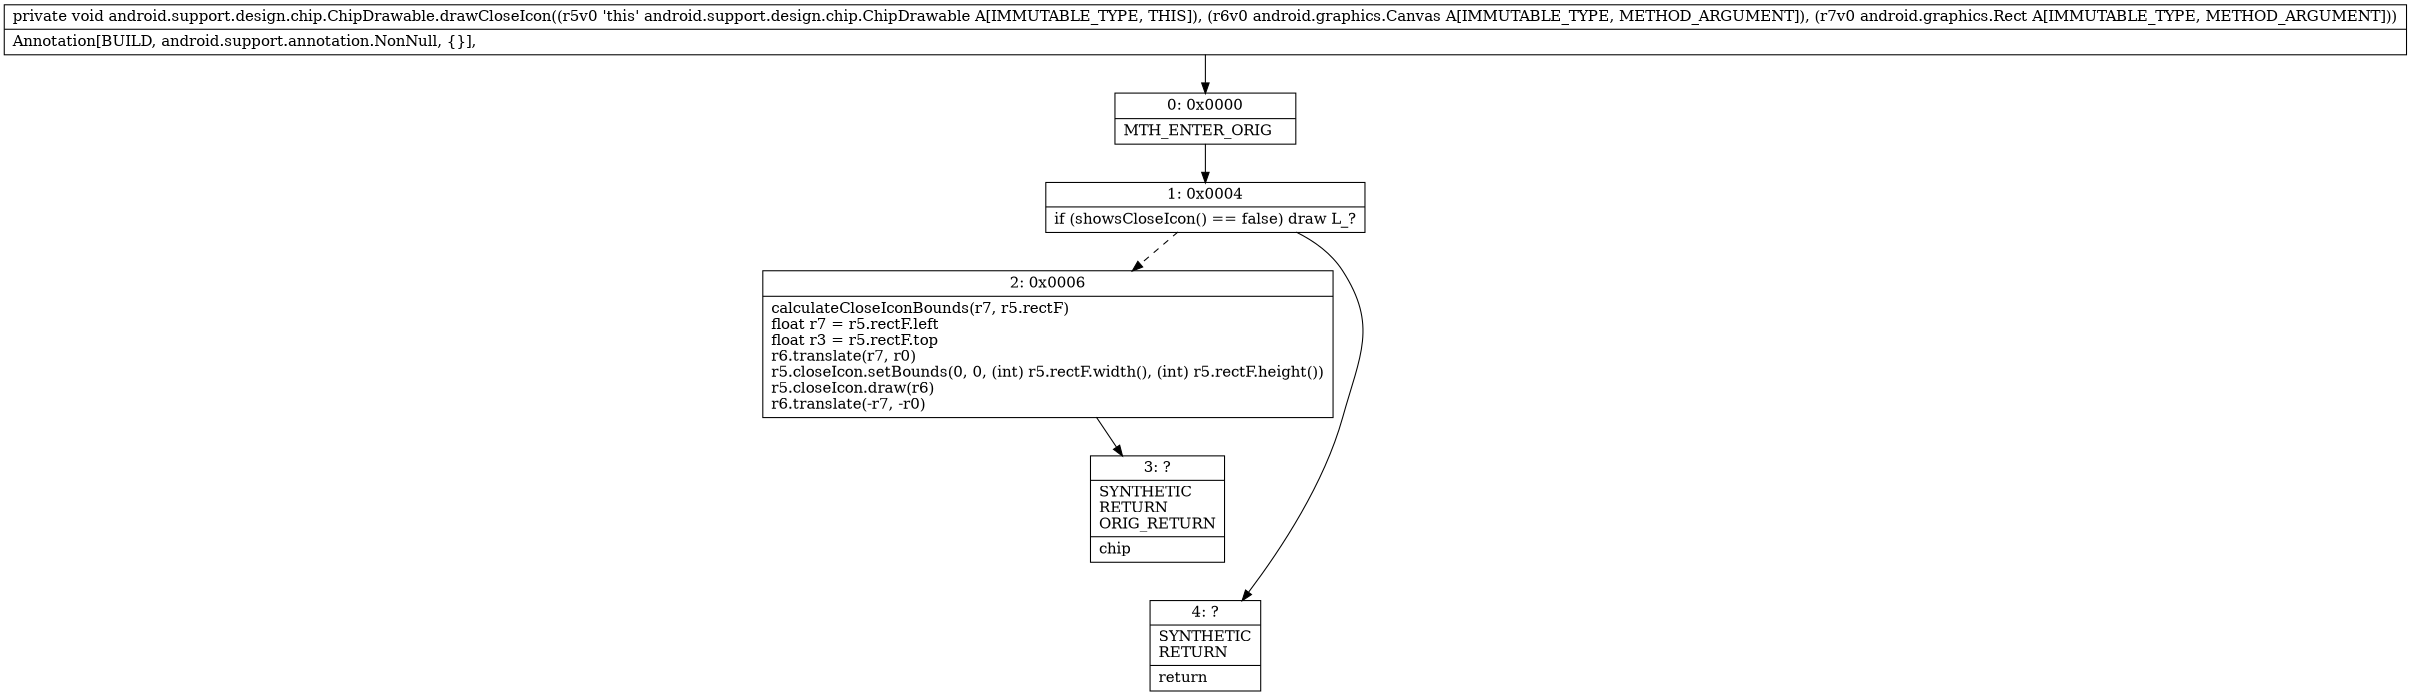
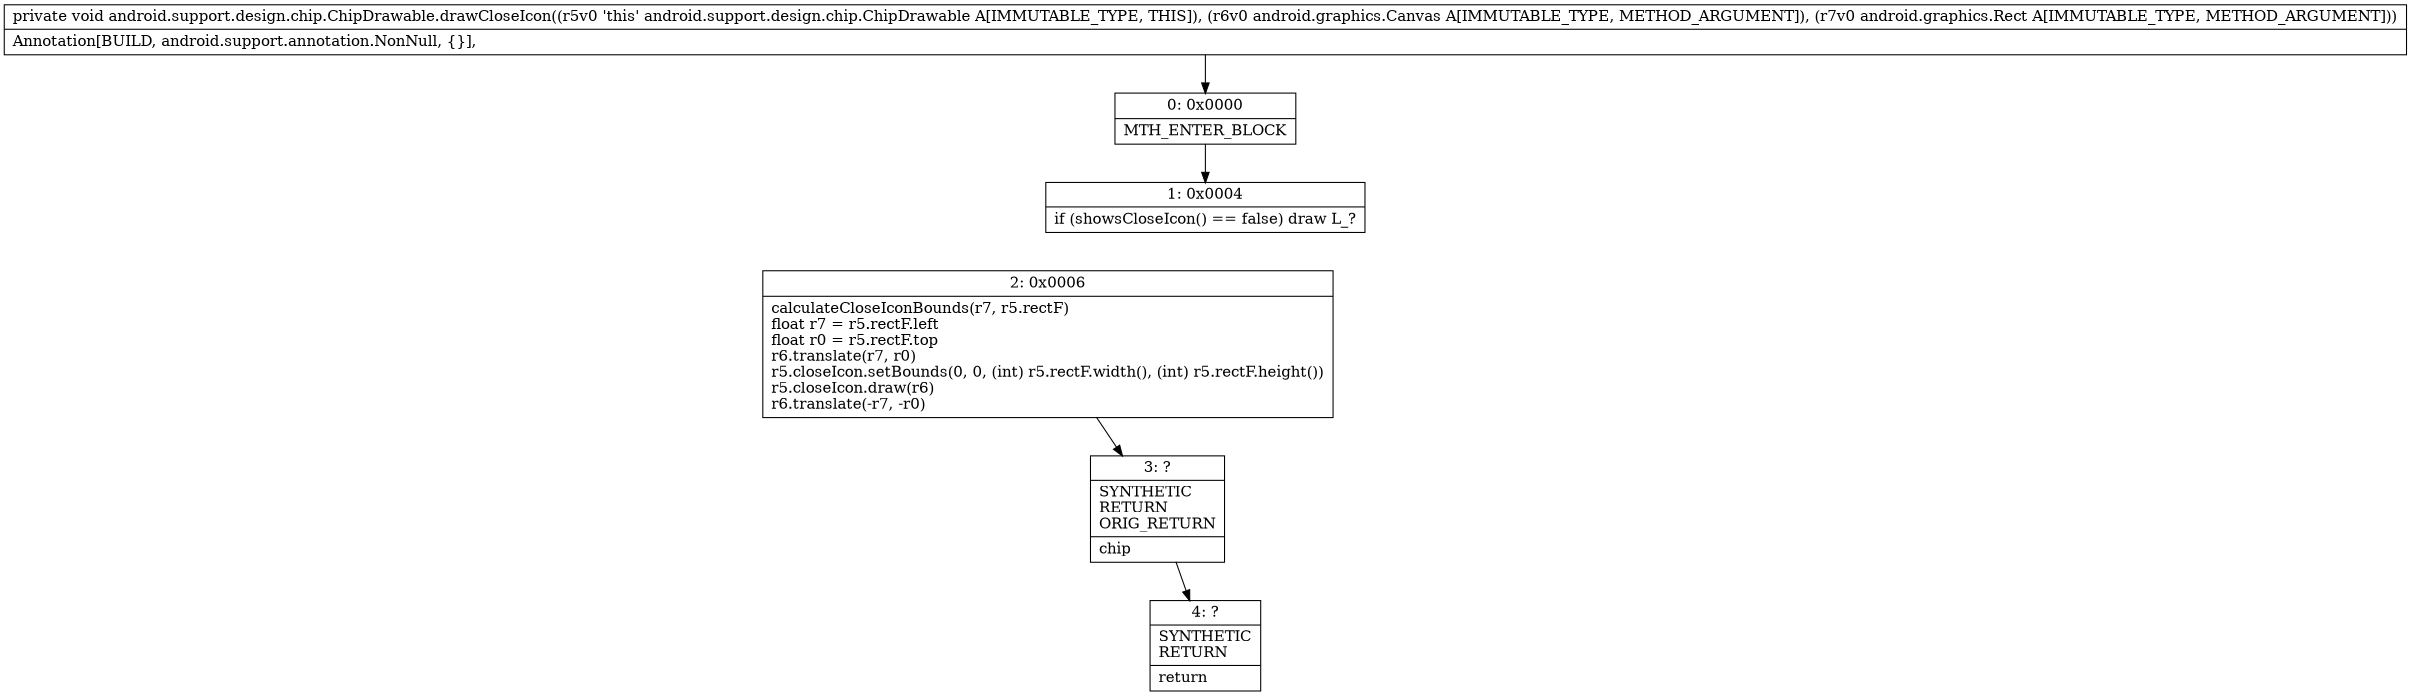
(1198, 131) -> (1205, 131)
(1159, 248) -> none
(855, 340) -> (855, 340)
(1345, 410) -> (1181, 576)
